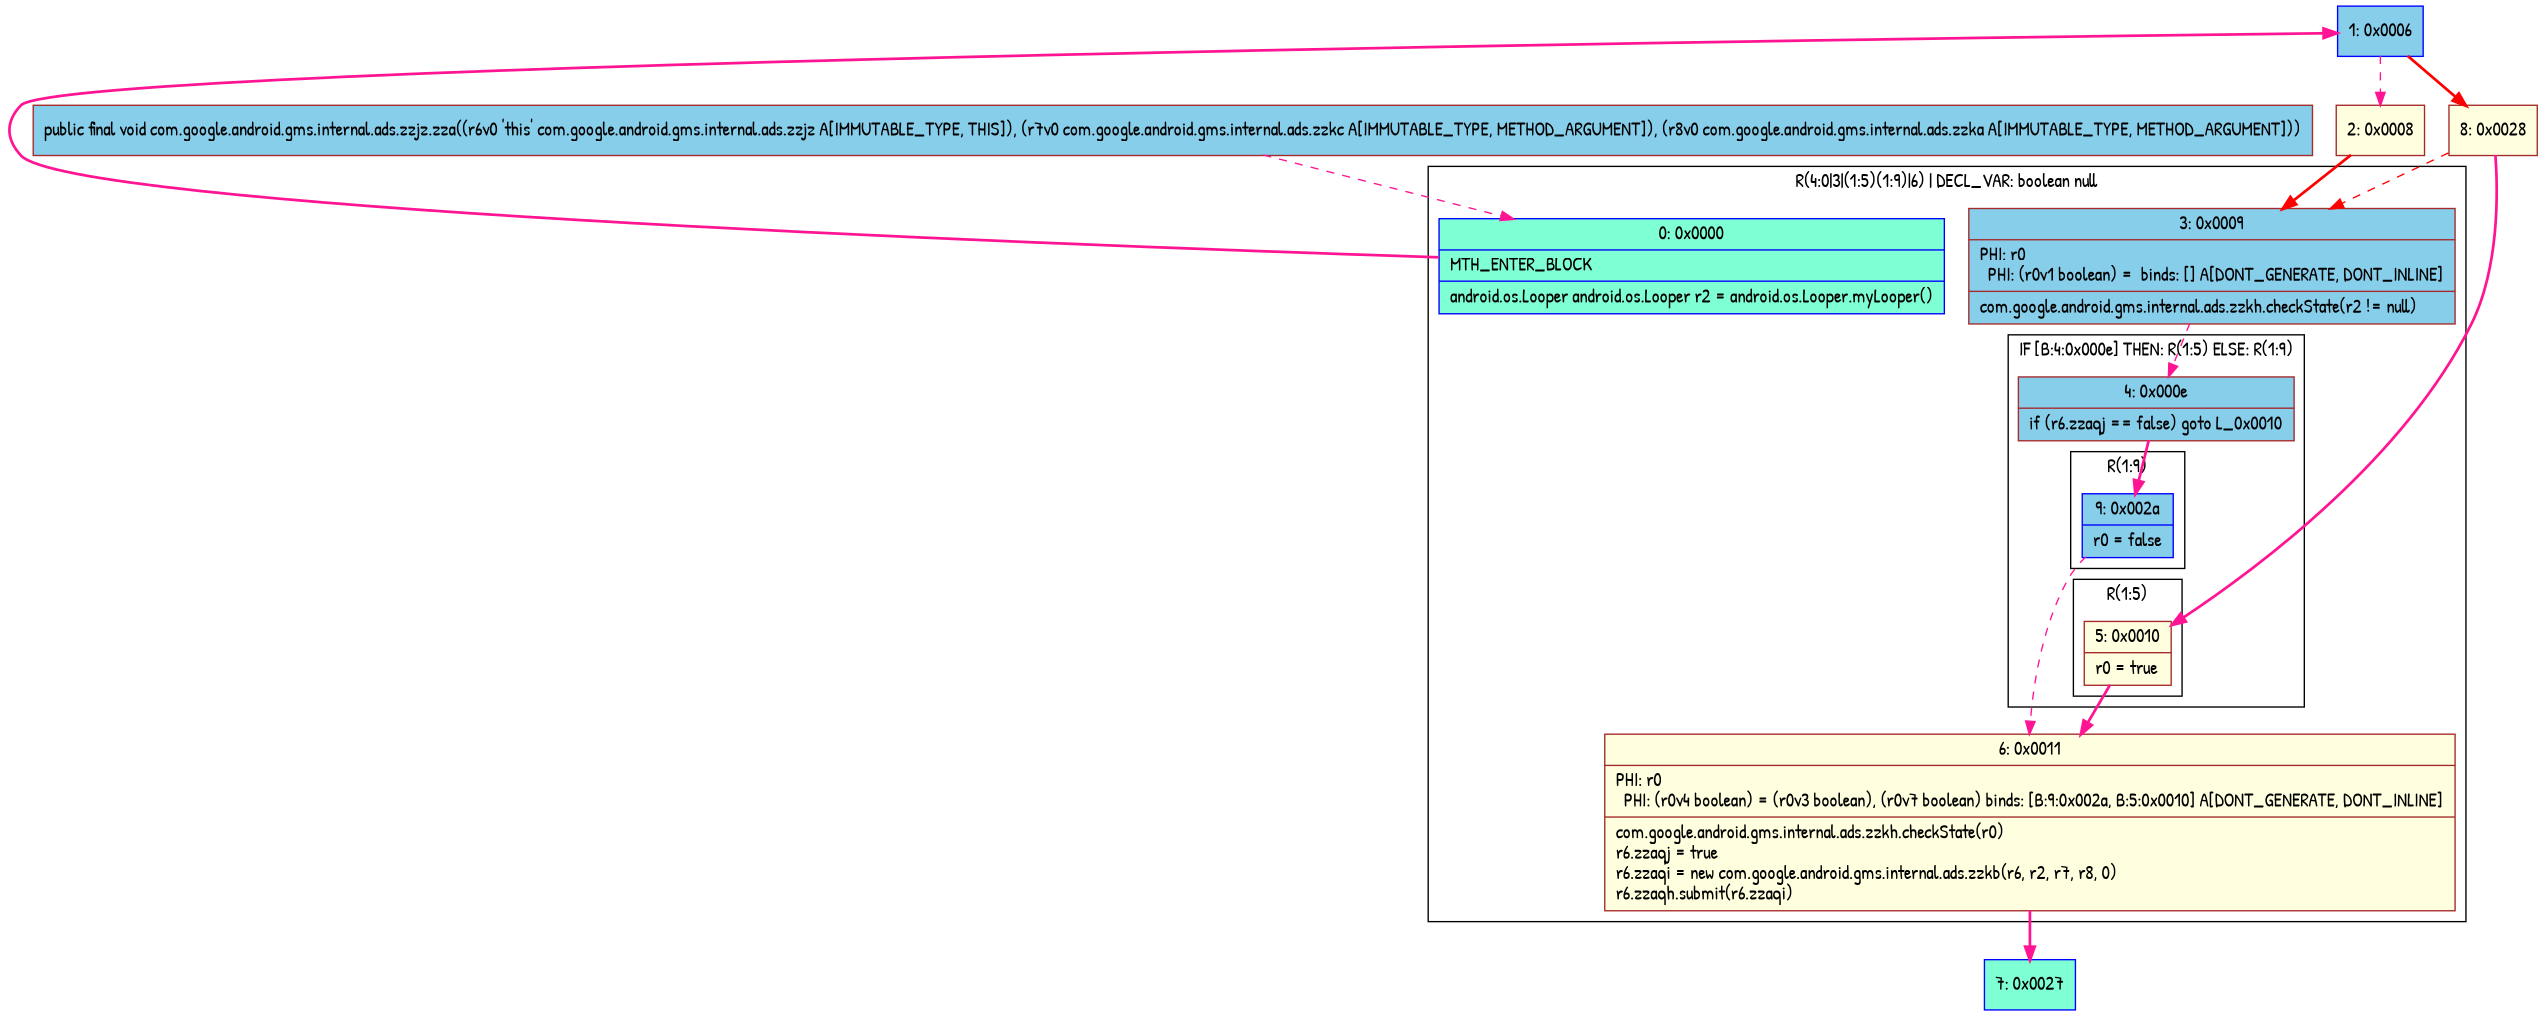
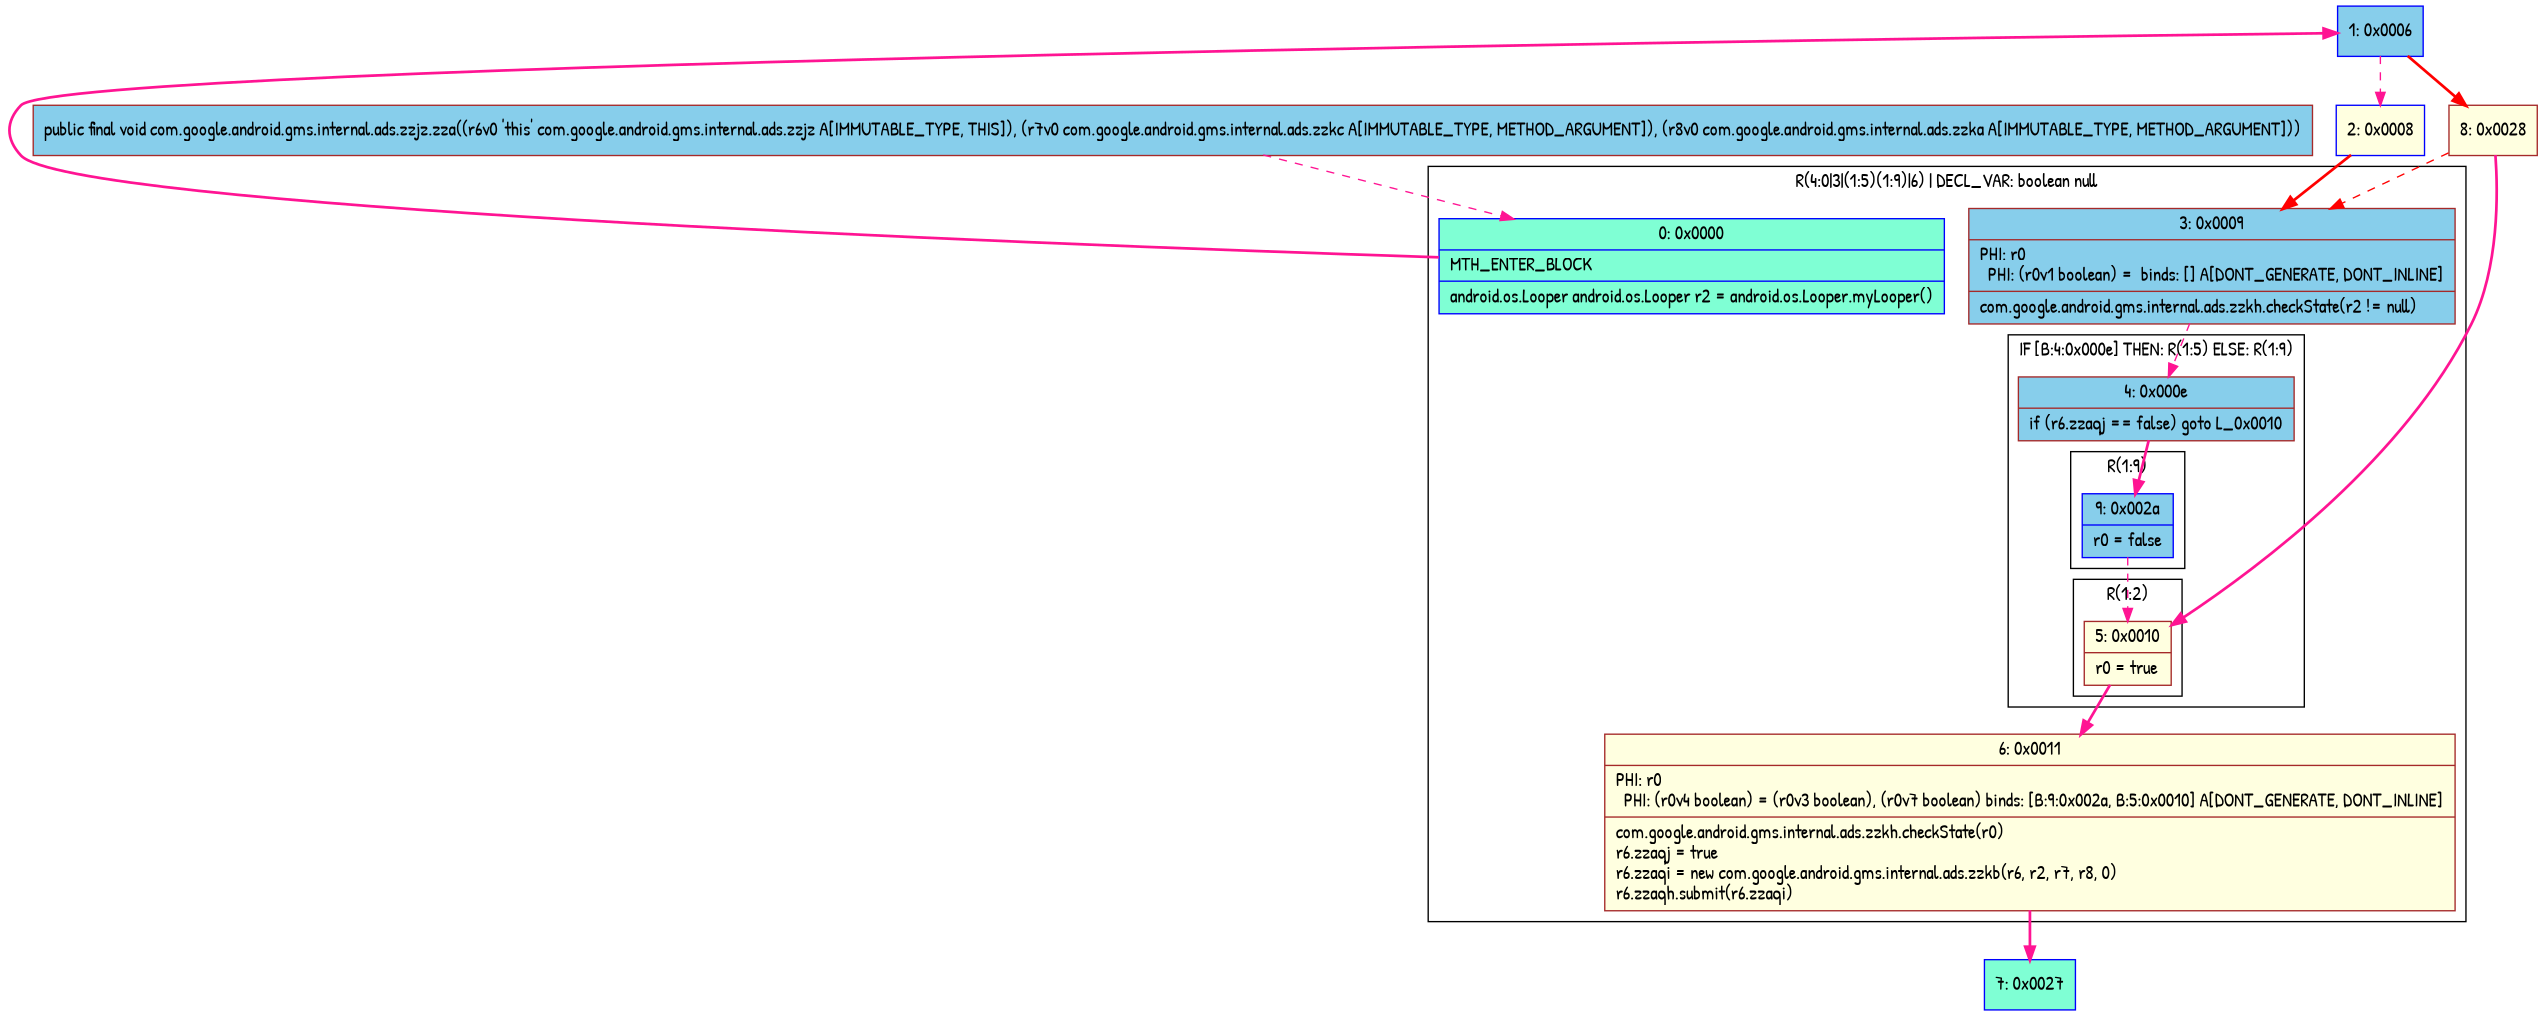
(2380, 130) -> (2380, 130)
(2128, 595) -> (2128, 595)
(2046, 634) -> (2128, 588)
